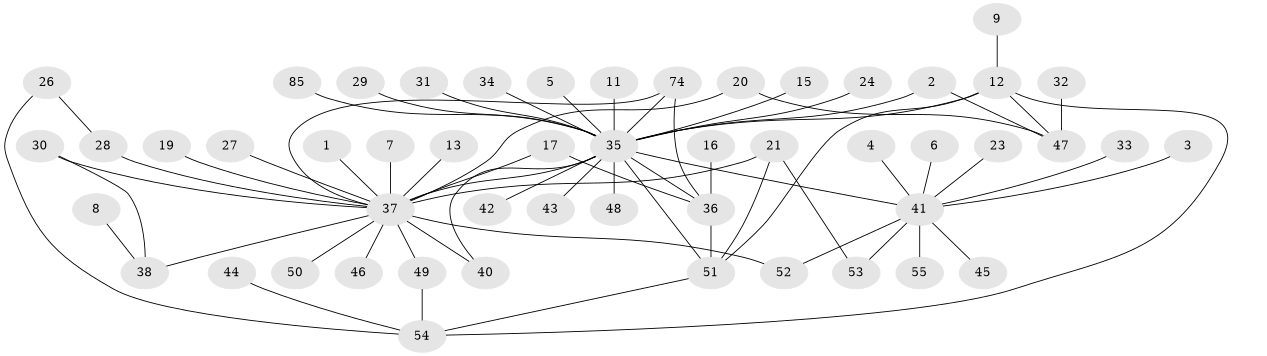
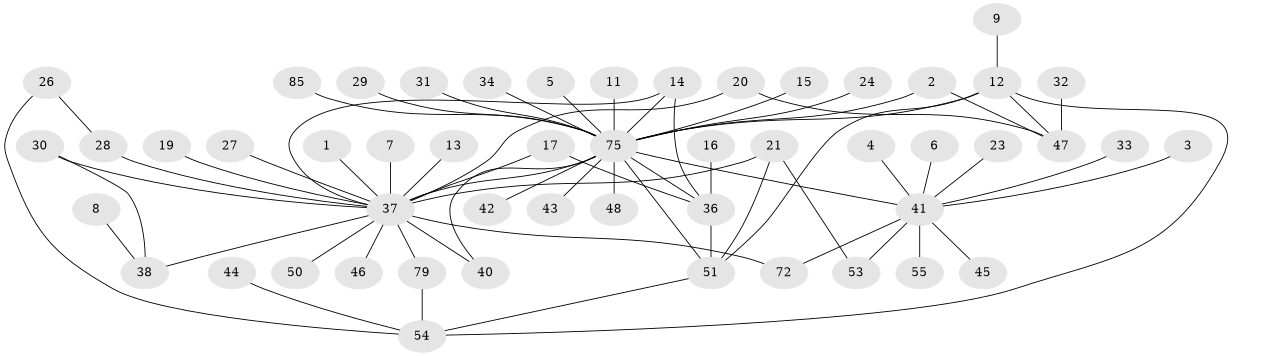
(678, 83) -> (678, 83)
(614, 146) -> (614, 146)
(422, 273) -> (422, 273)
(784, 273) -> (784, 273)
